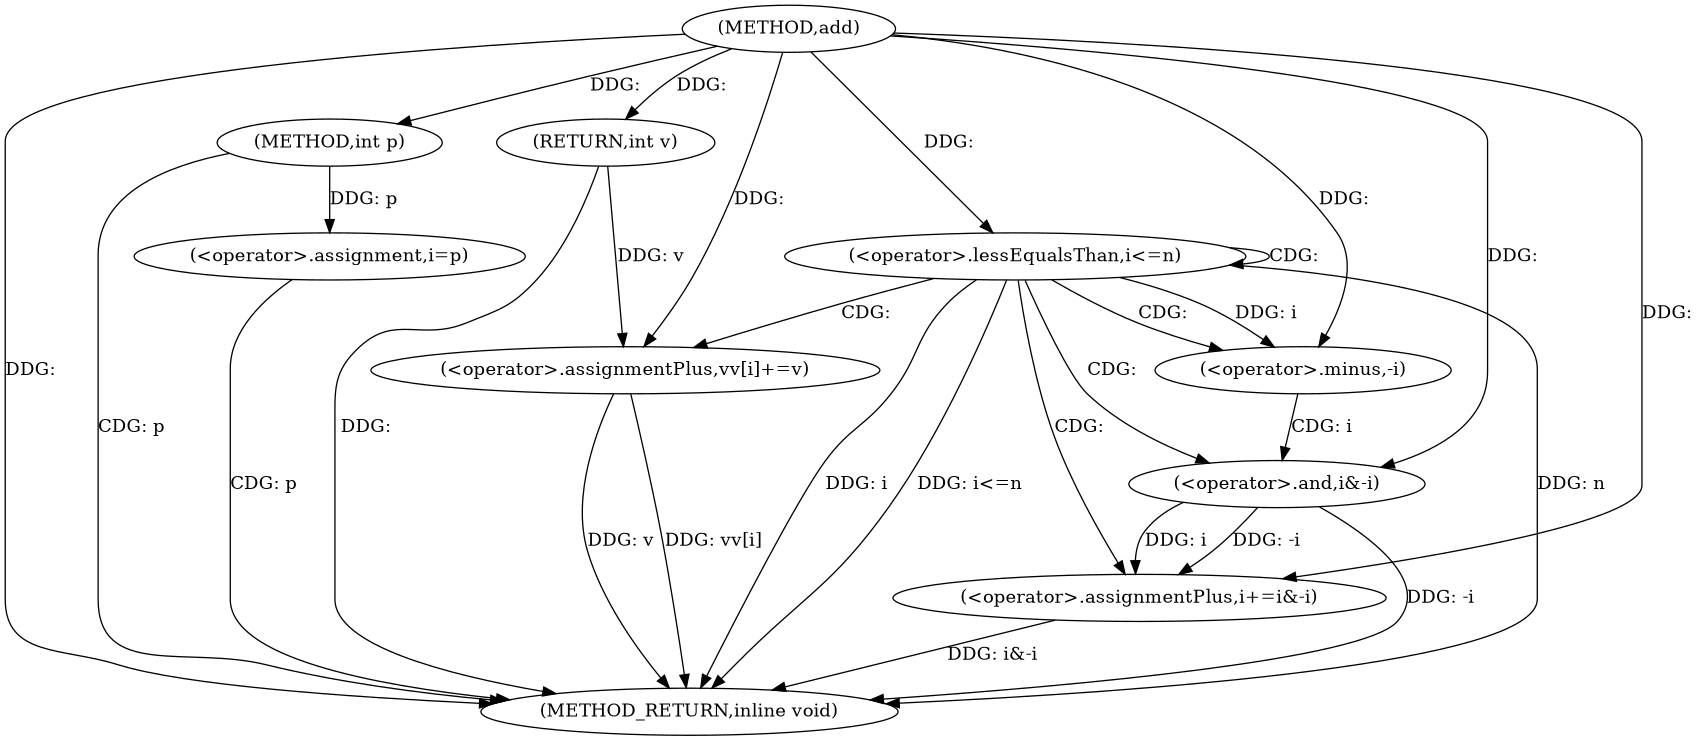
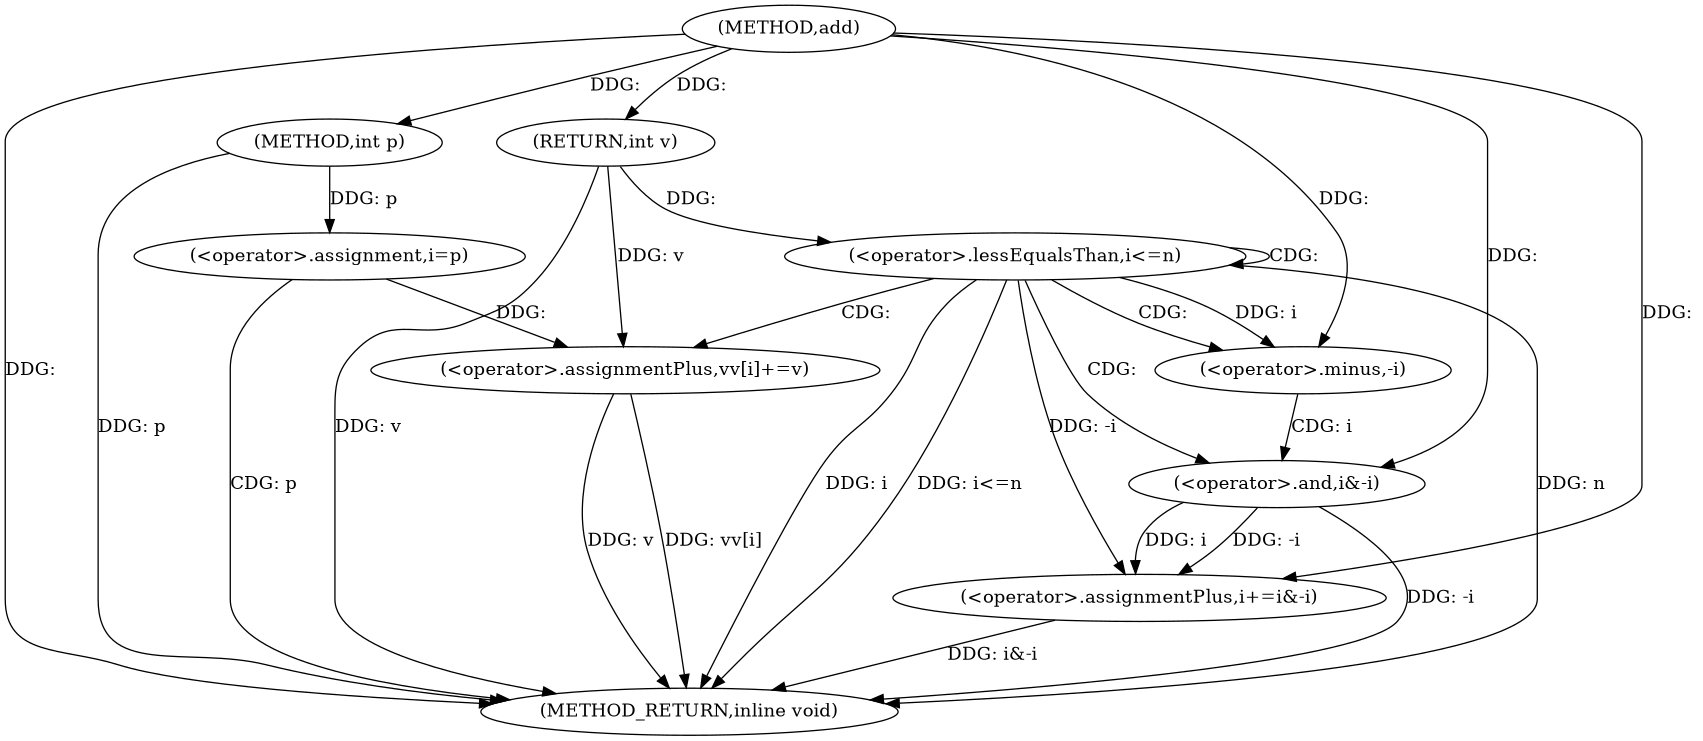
(897, 138) -> (710, 224)
(730, 200) -> (471, 311)
(132, 427) -> (132, 427)
(369, 427) -> (369, 427)
(1083, 427) -> (1083, 427)
